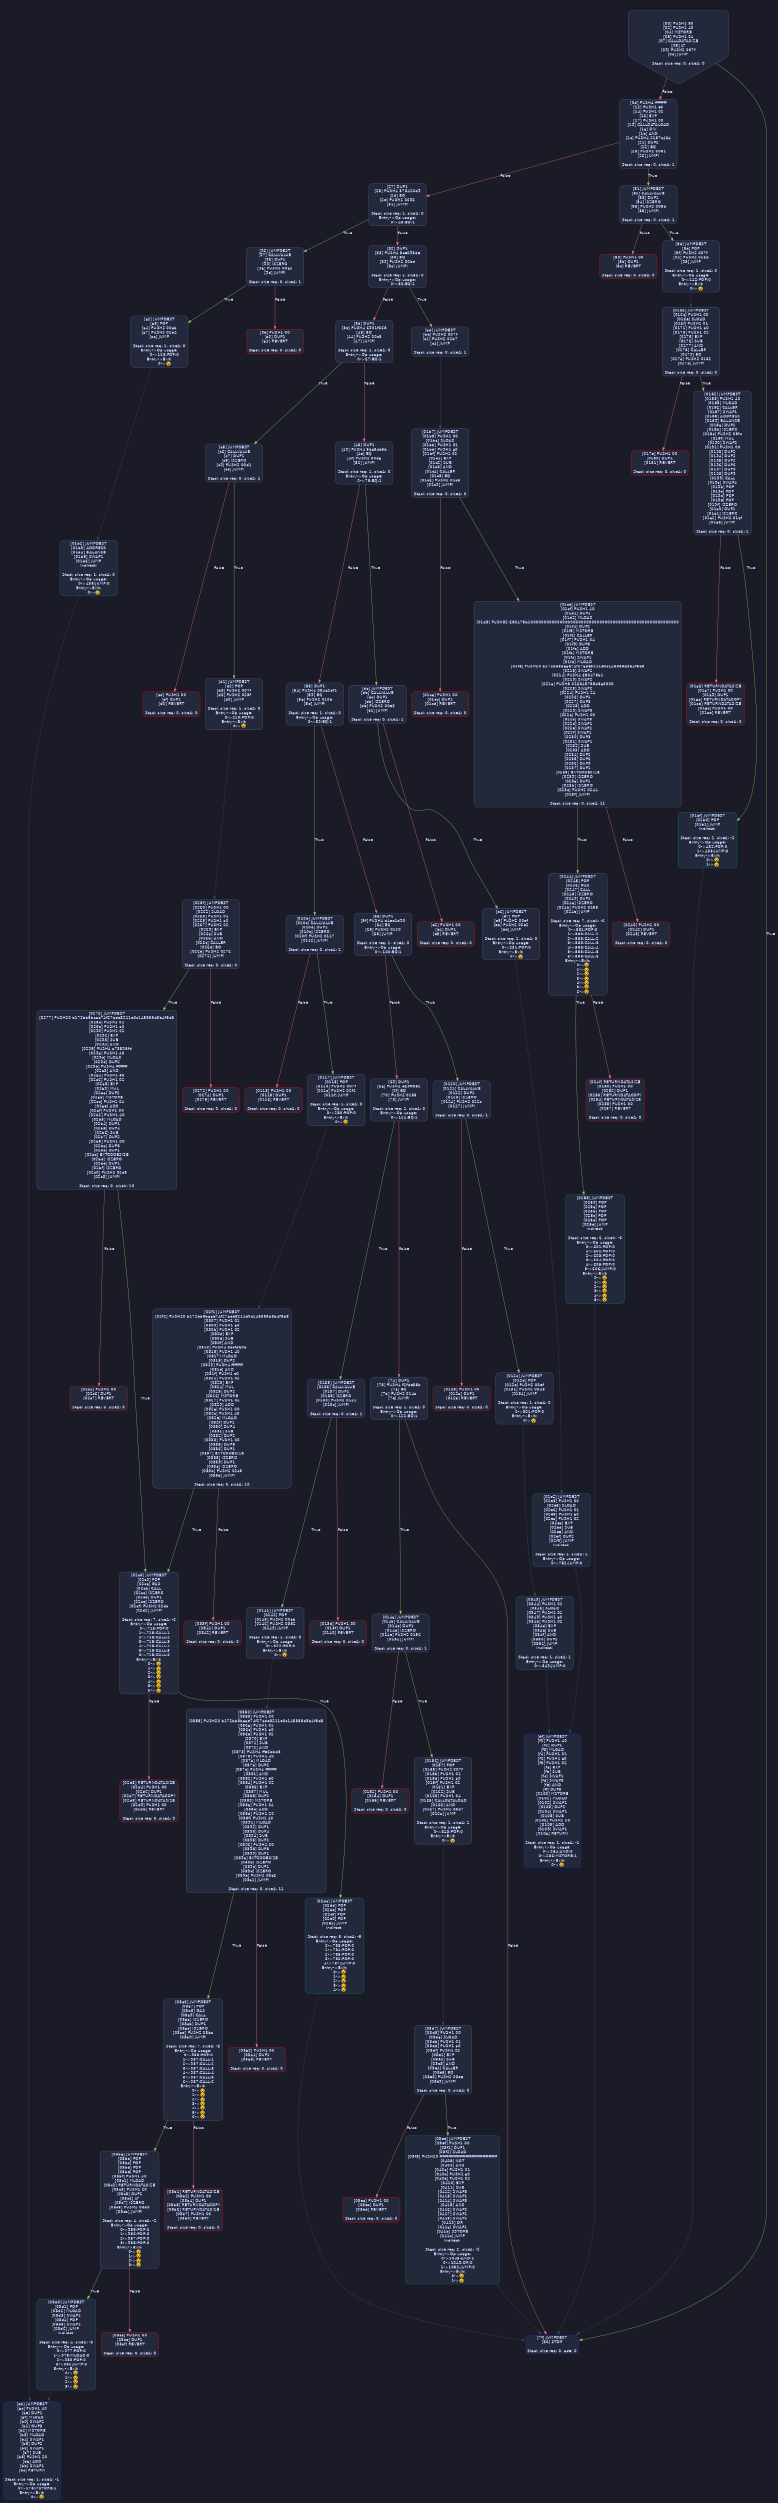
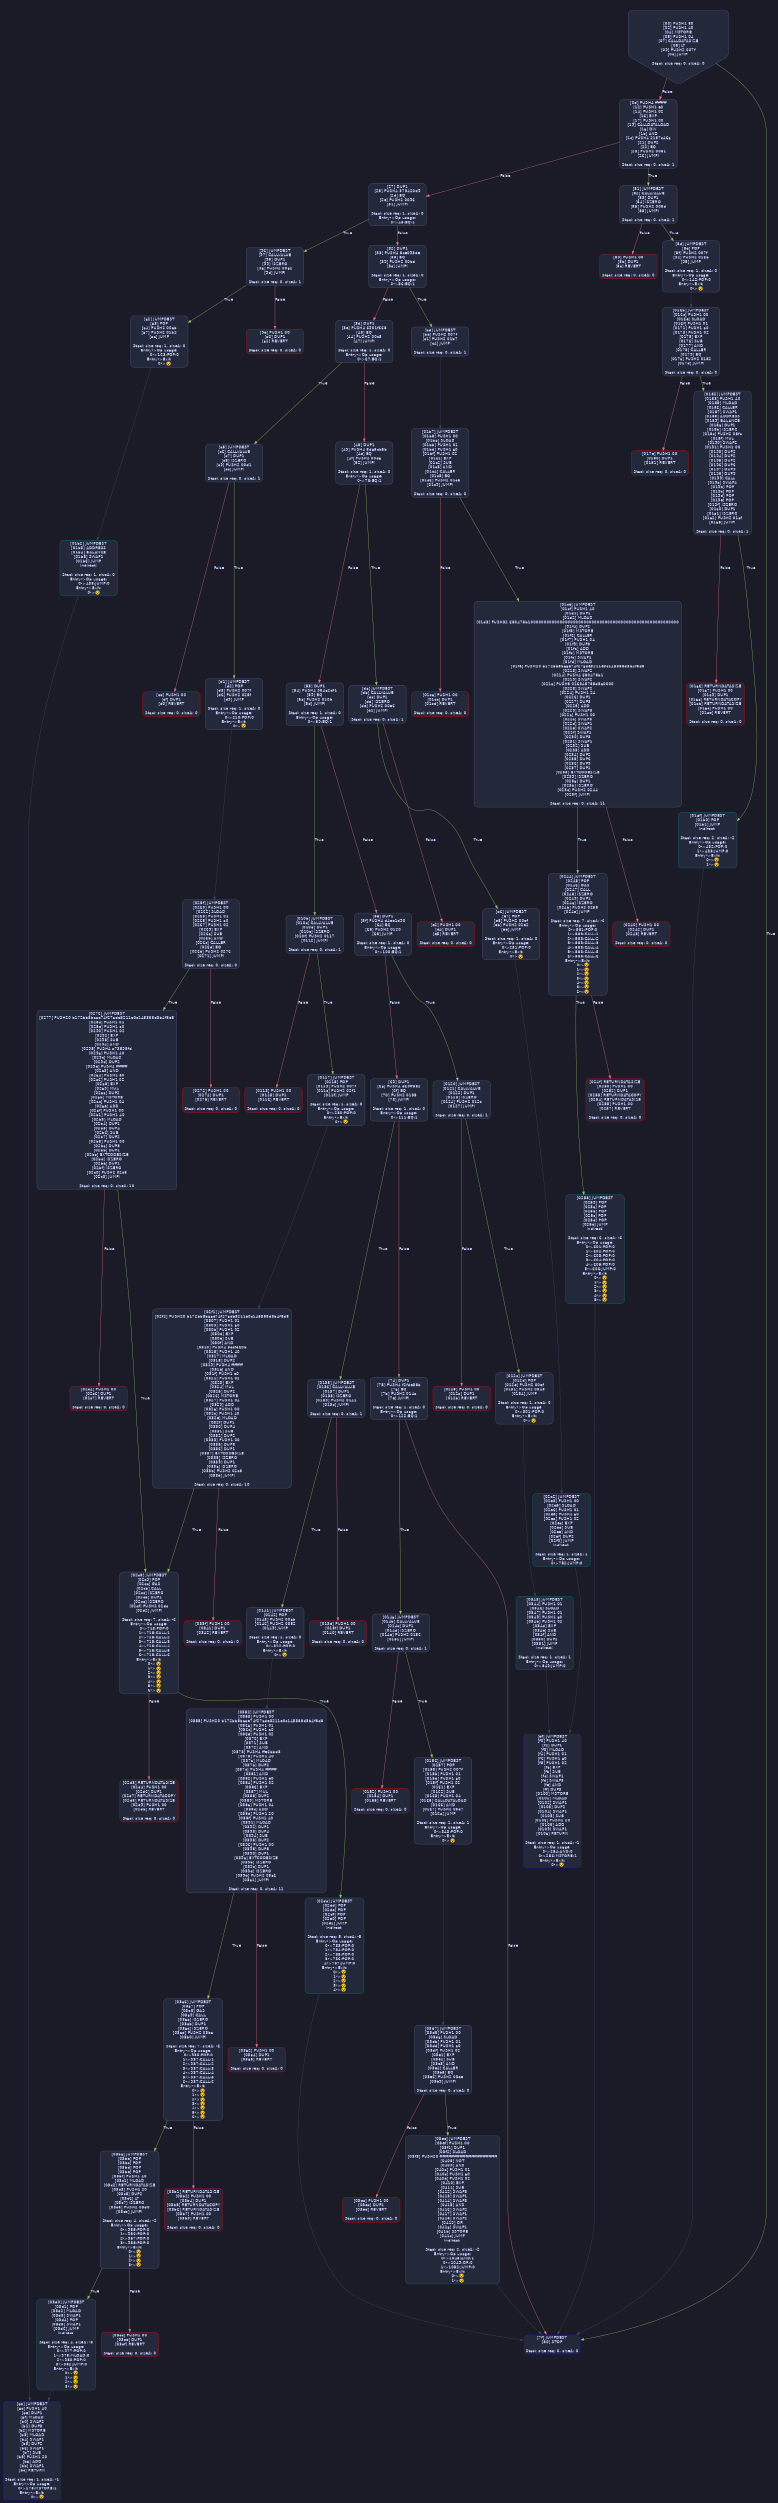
(552, 2344) -> (552, 2344)
